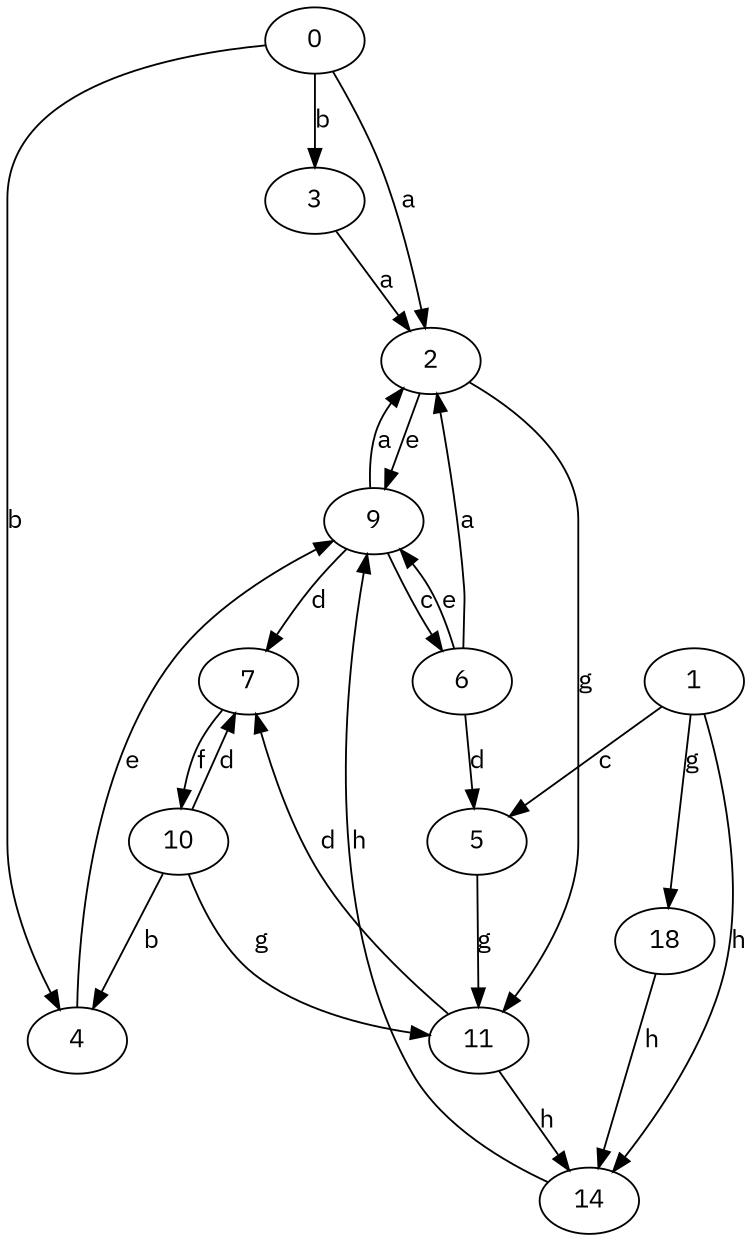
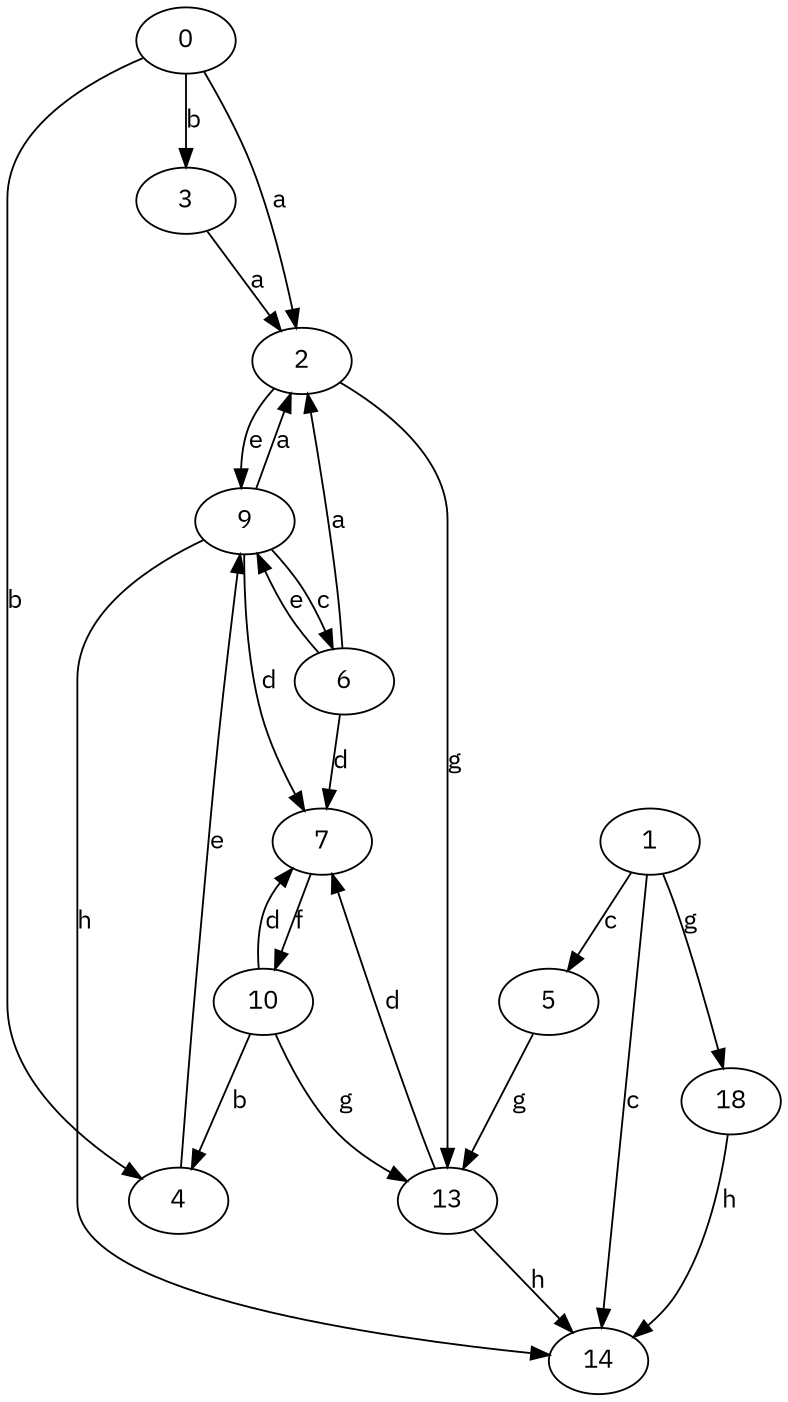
(469, 752) -> (335, 752)
(356, 898) -> (77, 1090)
(739, 941) -> (633, 1101)
(479, 1041) -> (448, 1201)
